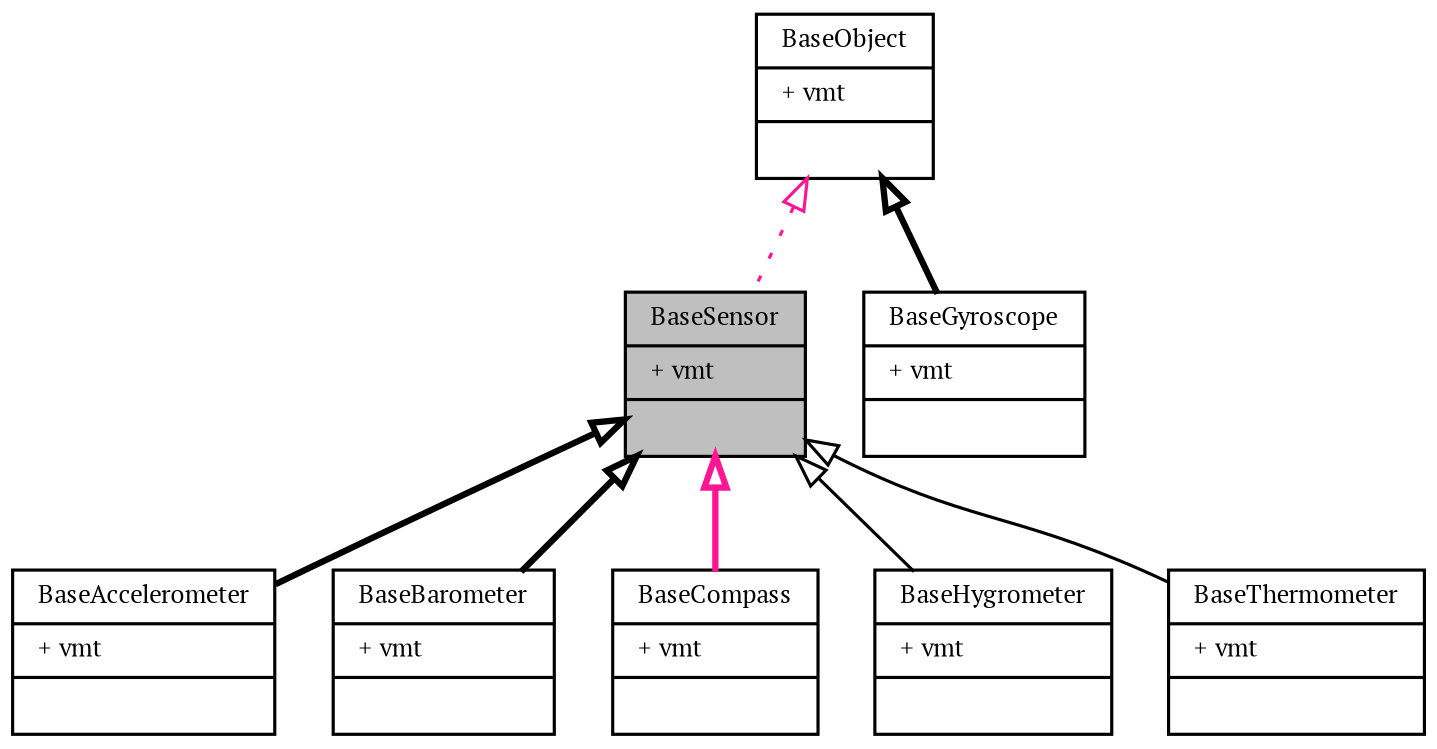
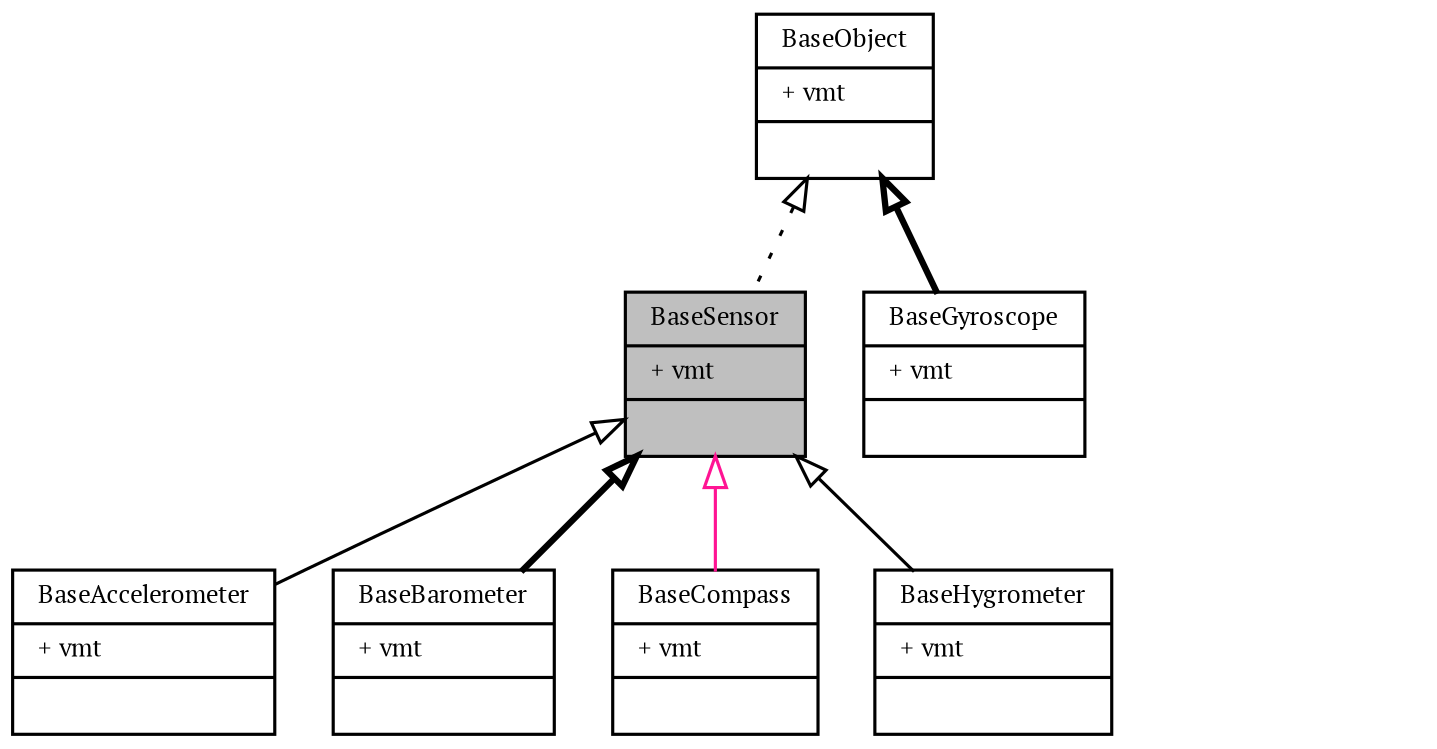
(773, 250) -> (773, 250)
(435, 508) -> (435, 508)
(715, 530) -> (715, 530)
(1296, 652) -> none
